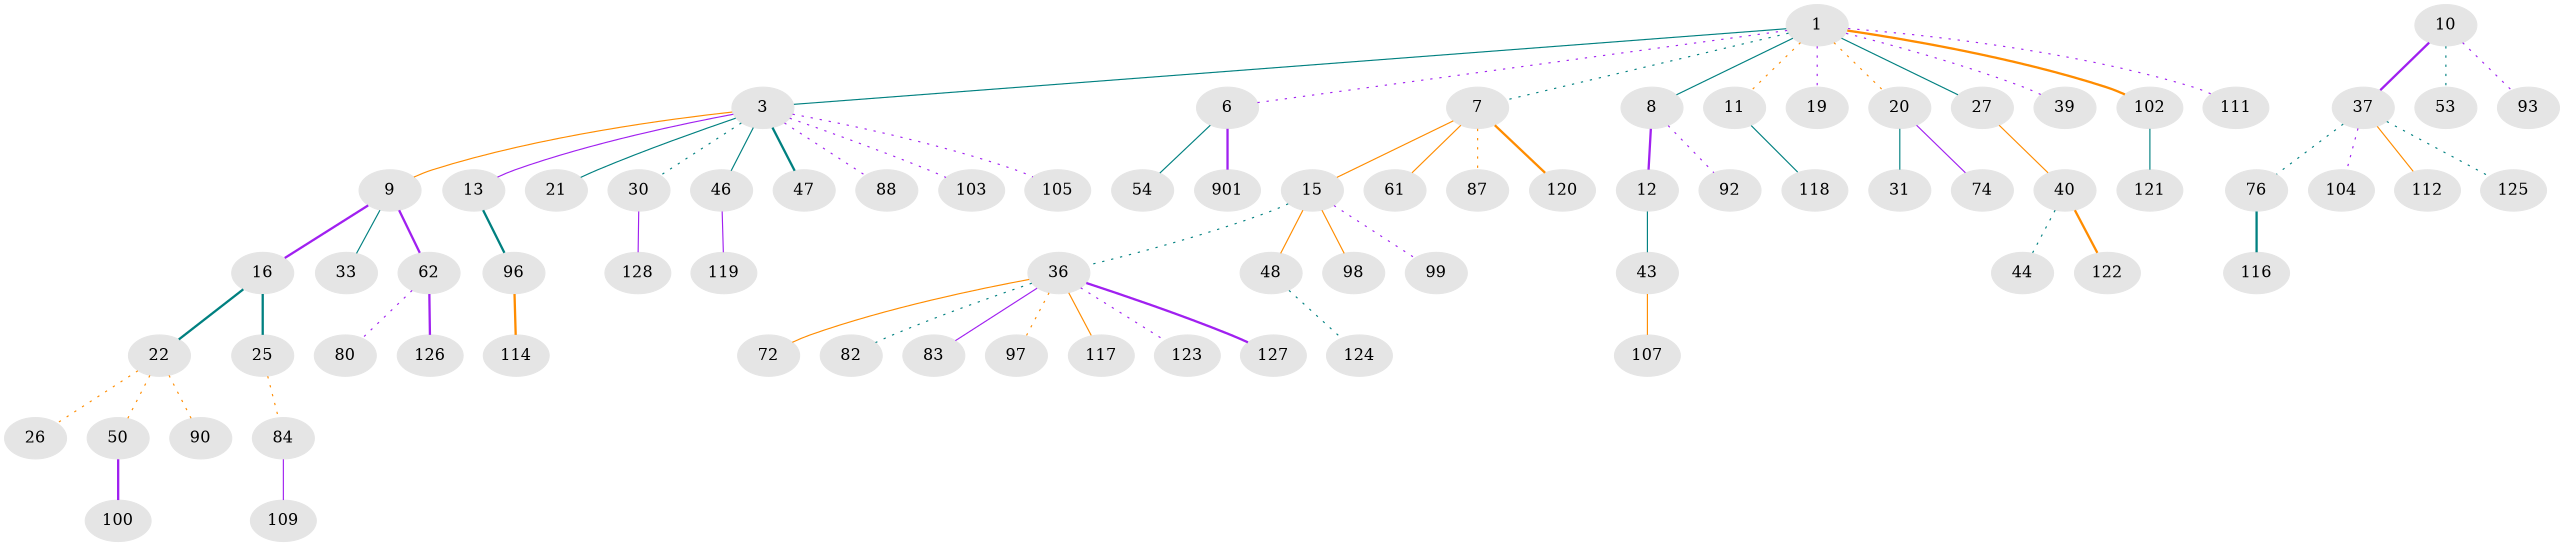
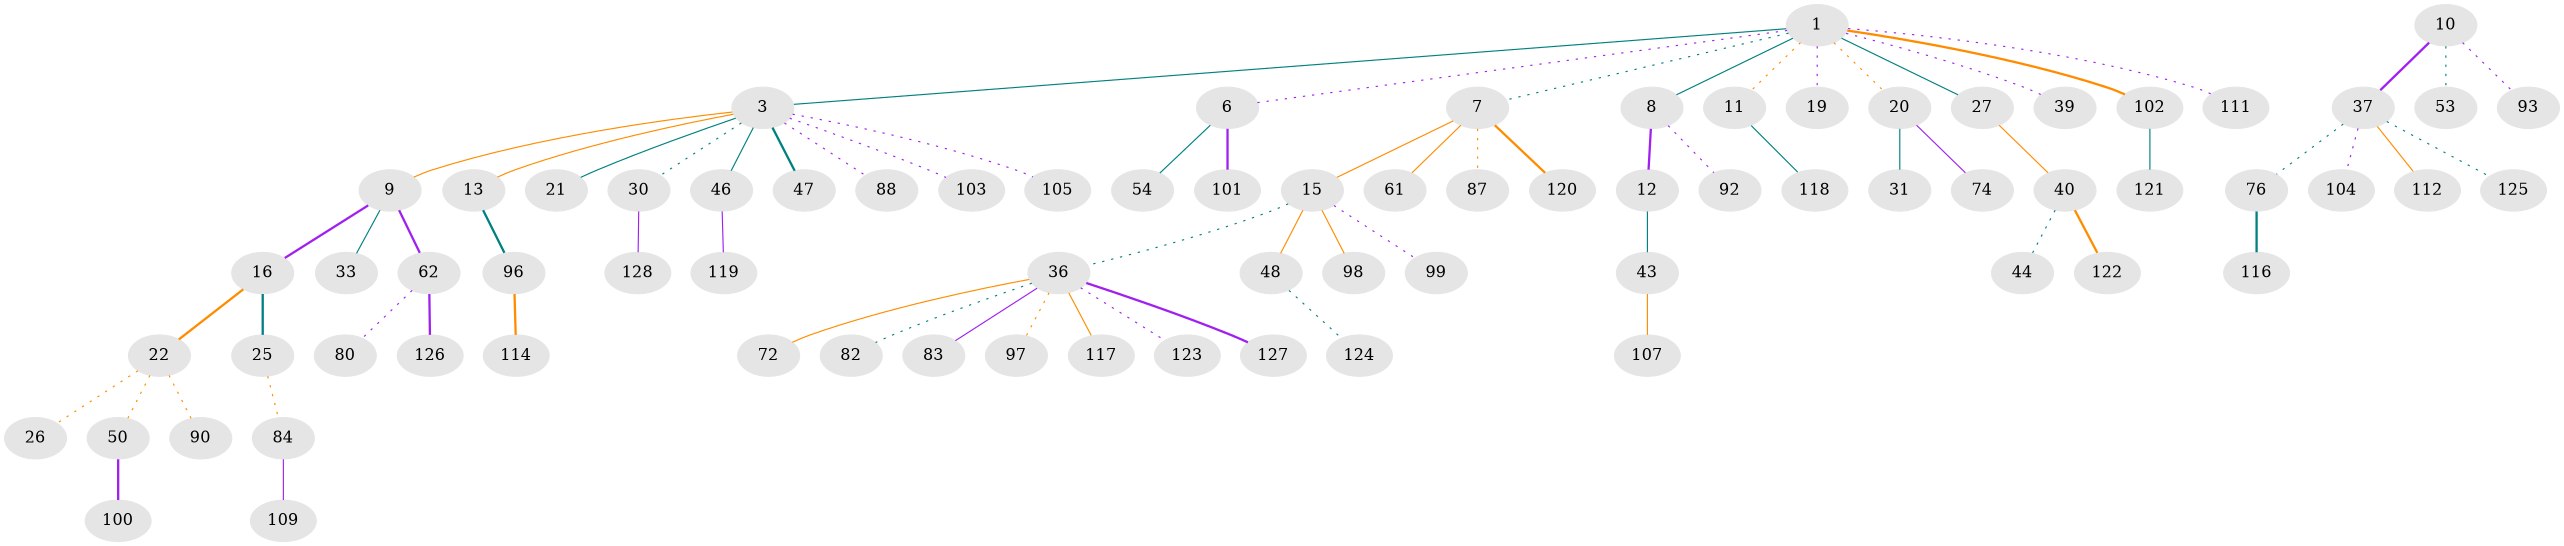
(614, 140) -> (614, 140)
(1228, 190) -> (1228, 190)
(211, 314) -> (211, 314)
